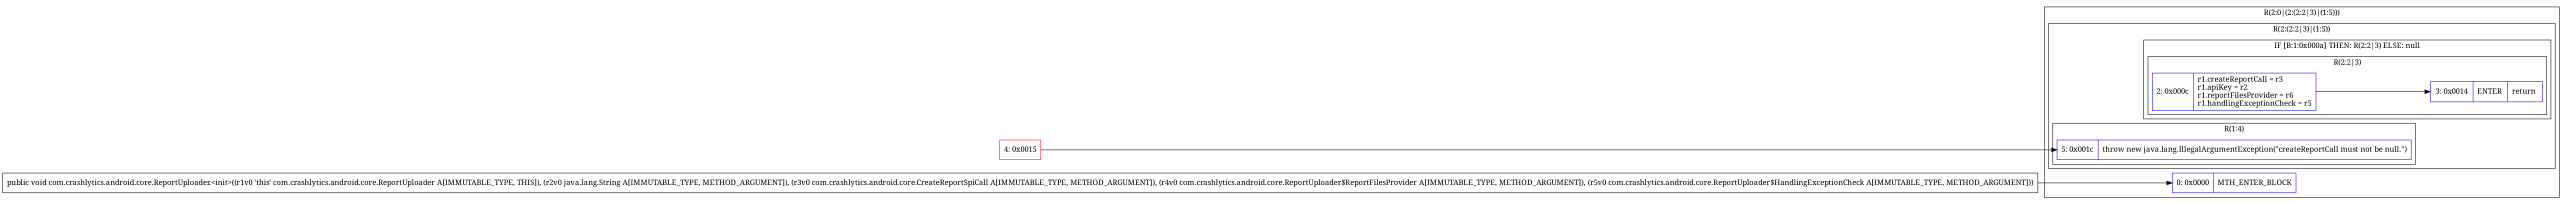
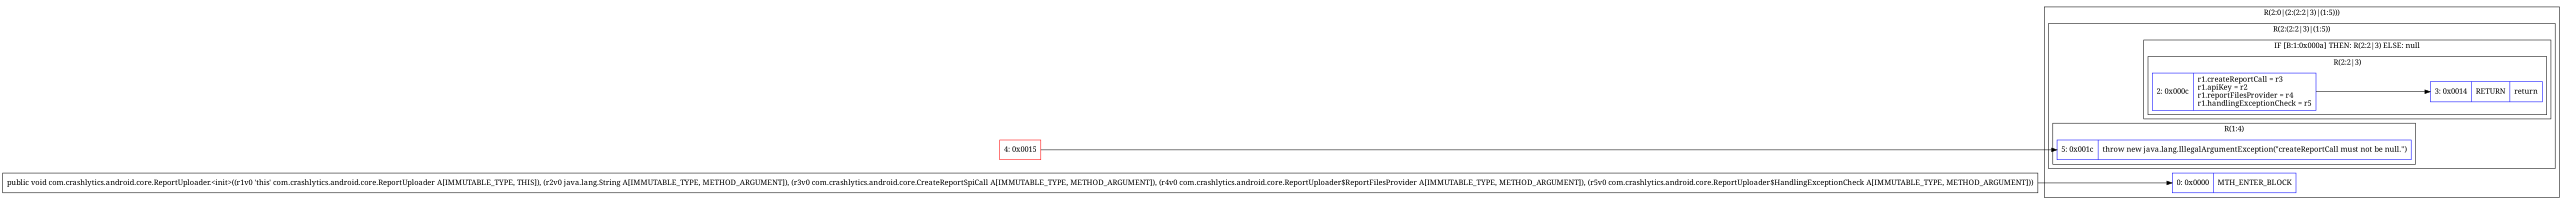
(2490, 91) -> (2491, 91)
(2246, 95) -> (2246, 95)
